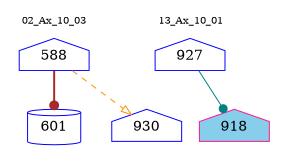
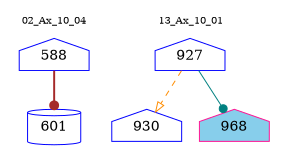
(54, 21) -> (54, 21)
(90, 84) -> (171, 87)
(234, 127) -> (234, 127)
